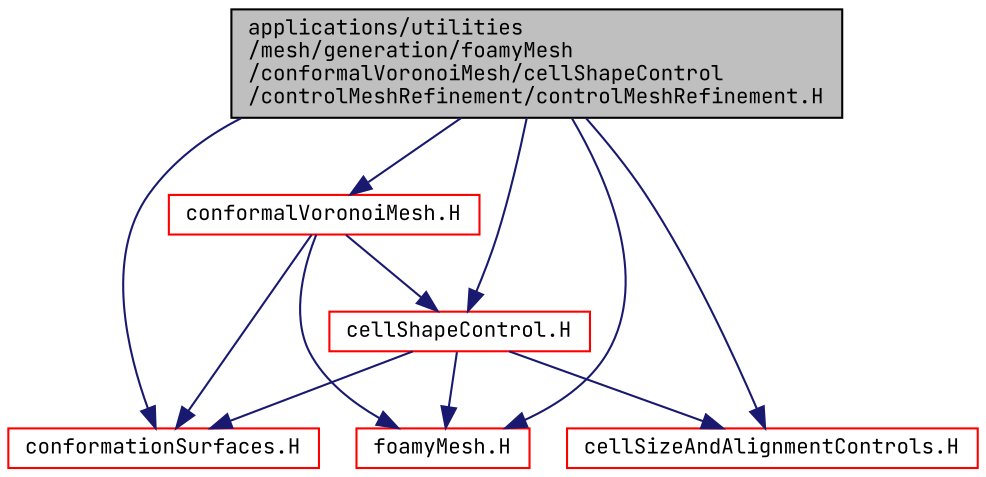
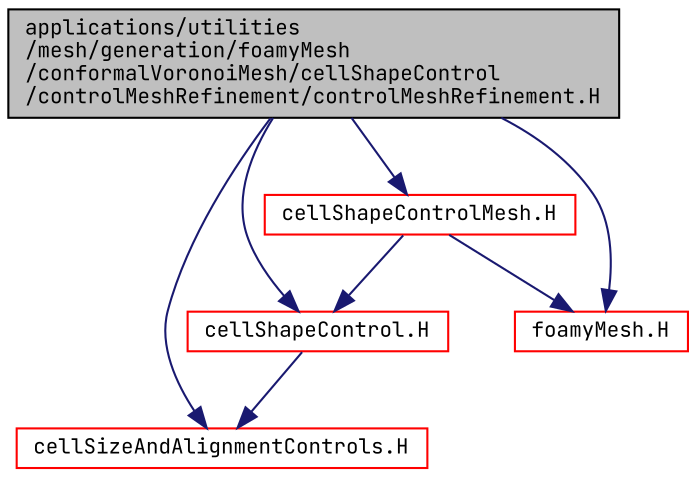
(324, 215) -> (420, 215)
(453, 380) -> none
(164, 448) -> none
